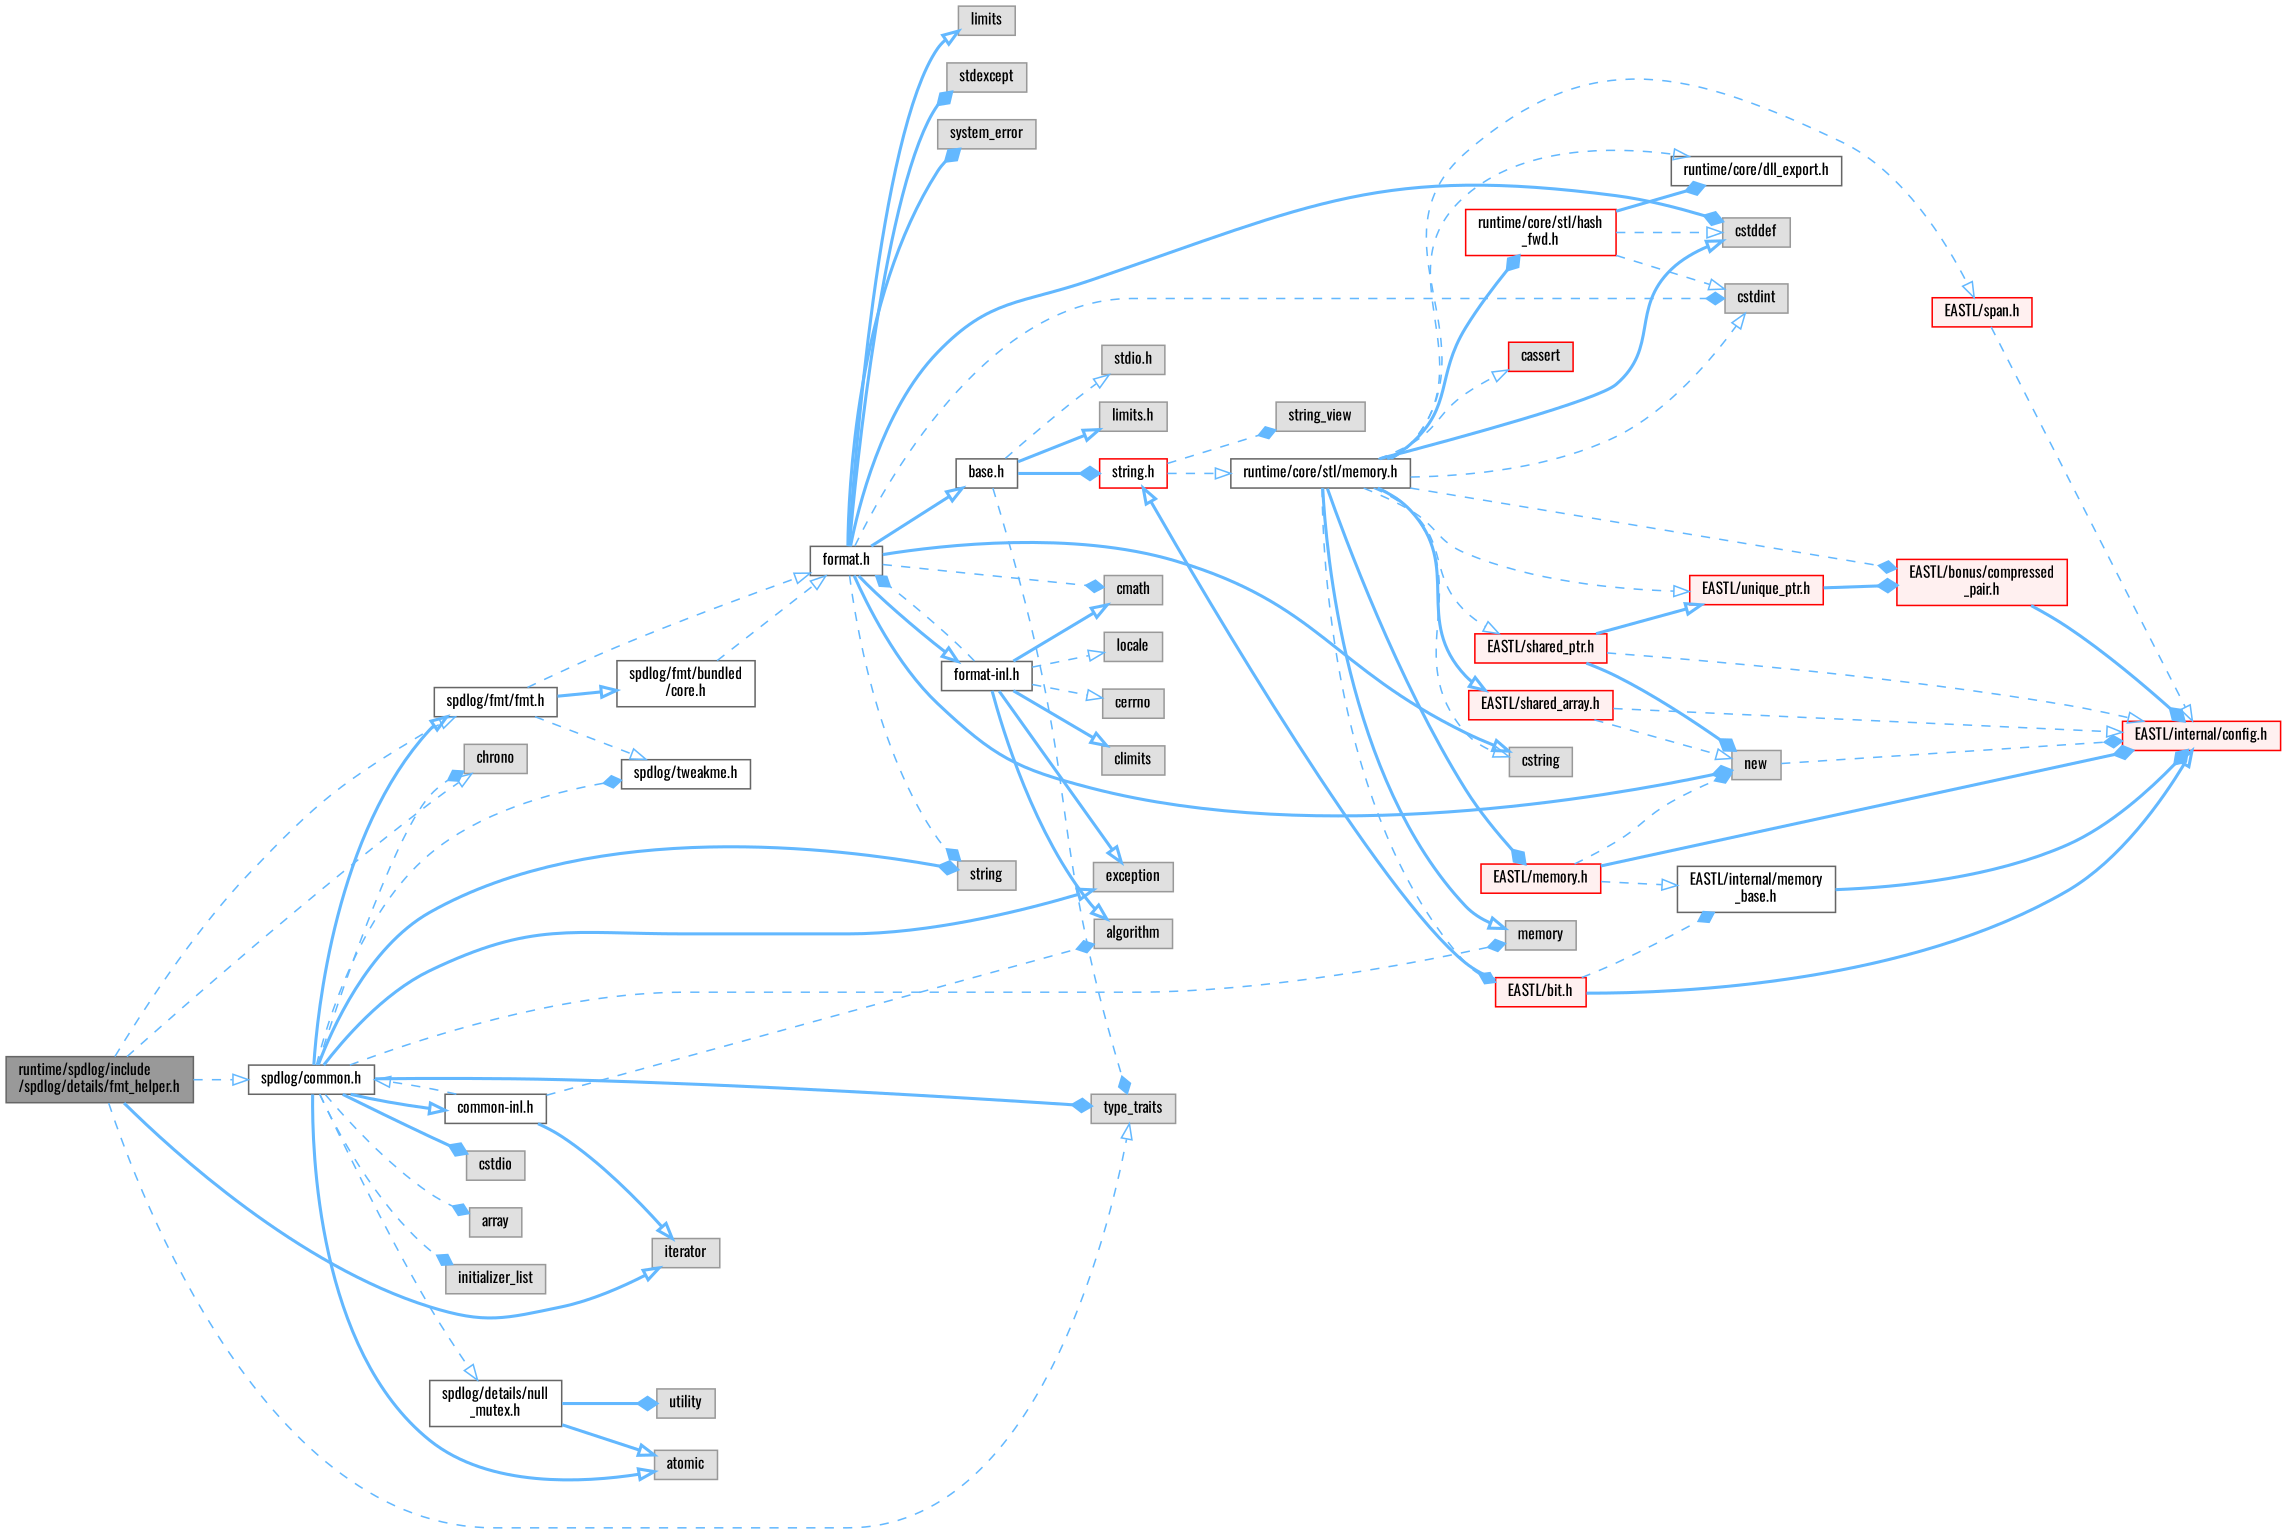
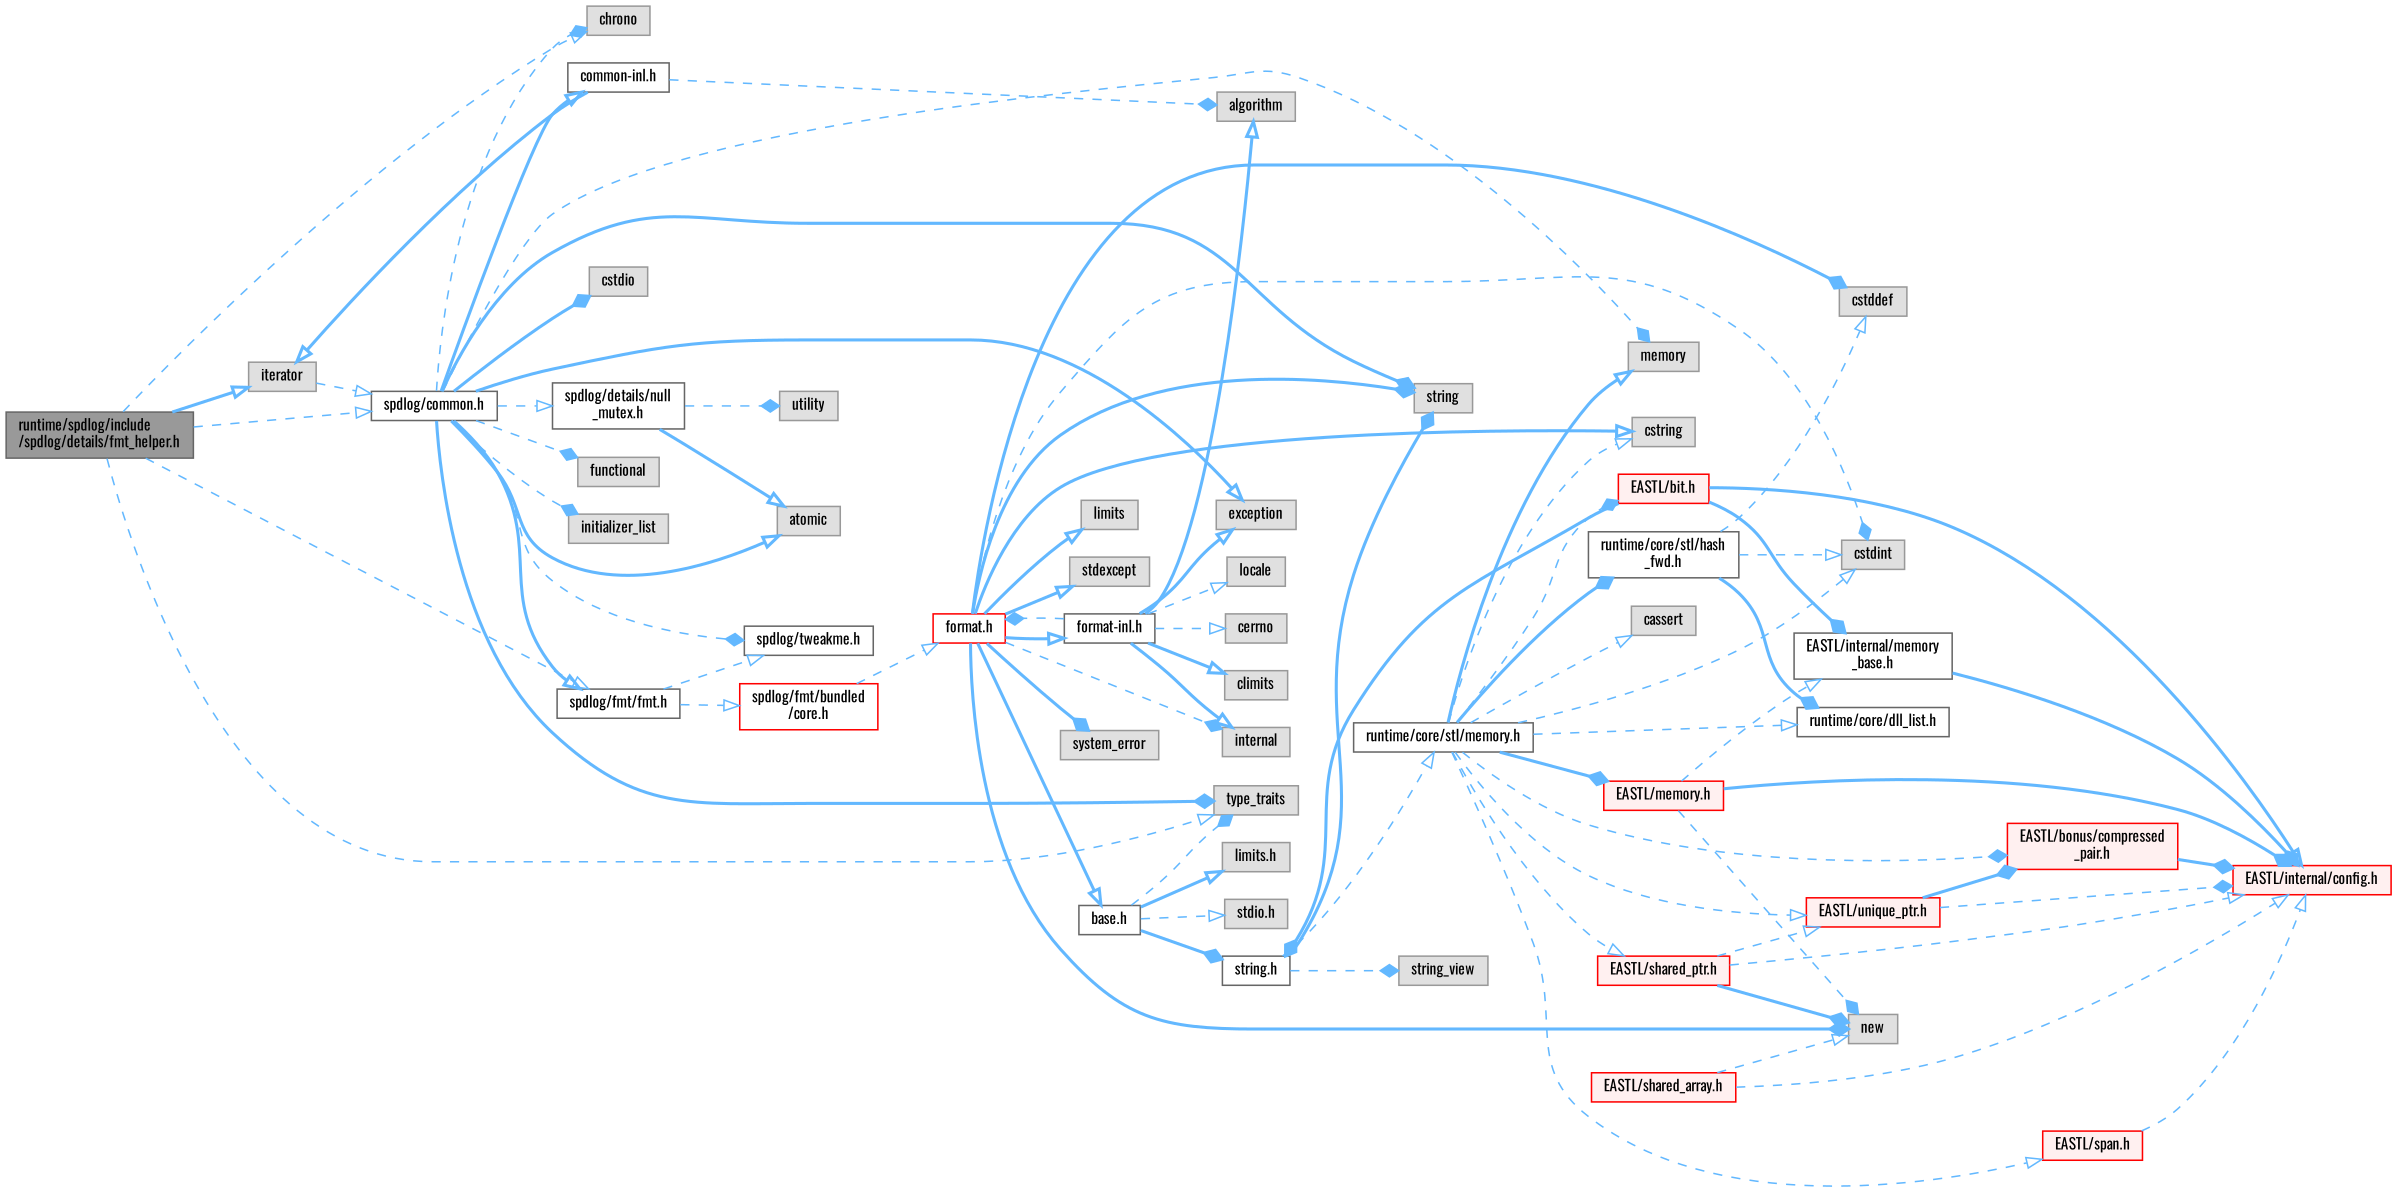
(1756, 171) -> (1873, 722)
(1541, 233) -> (1664, 555)
(892, 244) -> (1032, 603)
(1541, 357) -> (1664, 621)
(1582, 400) -> none
(1133, 473) -> (1256, 971)
(846, 561) -> (969, 628)
(1437, 577) -> none
(1133, 590) -> (1256, 742)
(1641, 621) -> (1761, 944)
(660, 629) -> none
(686, 684) -> (809, 707)
none -> (1337, 690)
(579, 694) -> (702, 705)
(881, 718) -> (1111, 408)
(1942, 753) -> (2077, 897)
(1305, 755) -> (1382, 668)
(1641, 951) -> (1778, 564)
(427, 1088) -> (336, 387)
(496, 1222) -> (618, 472)
(600, 1404) -> (723, 406)
